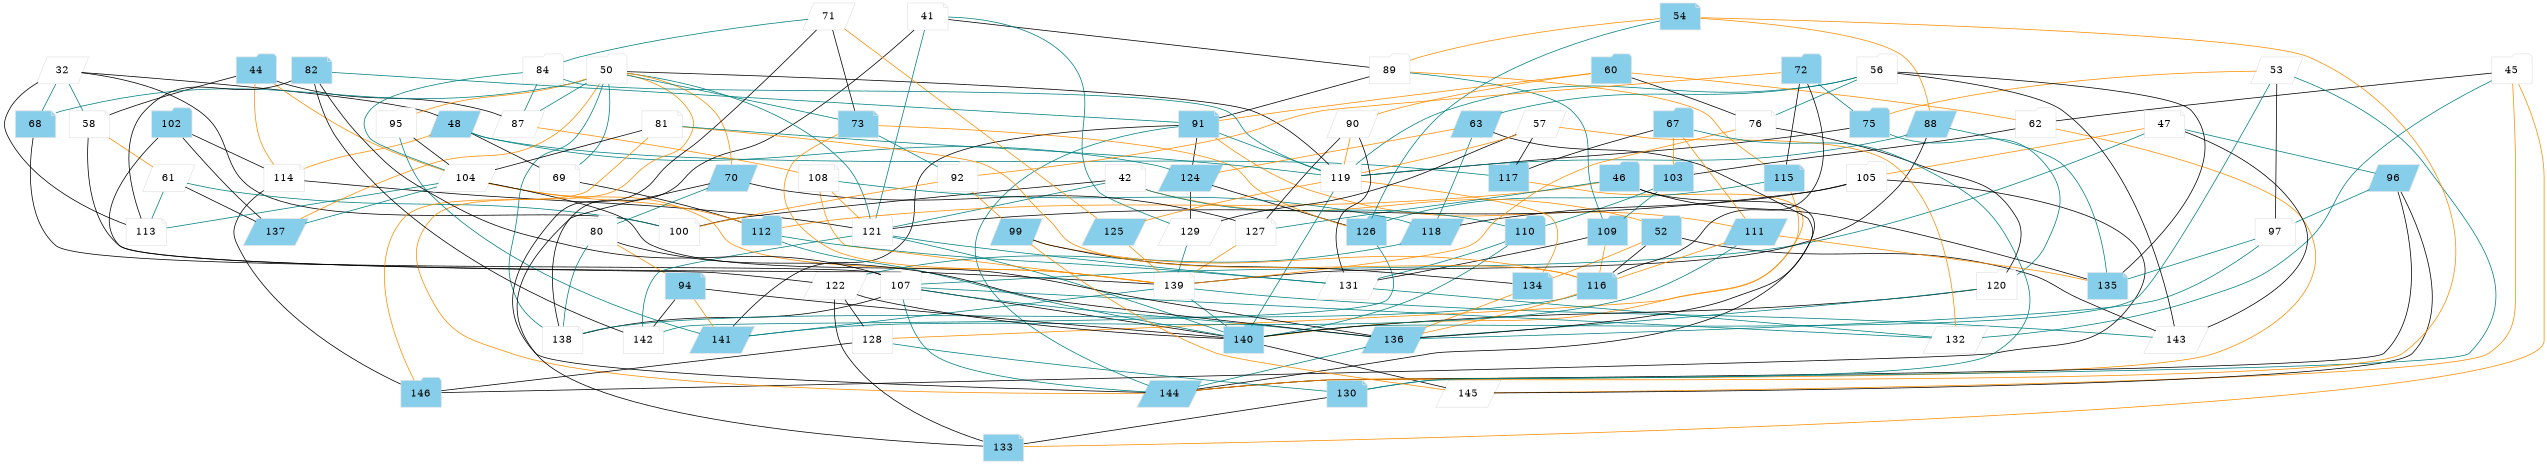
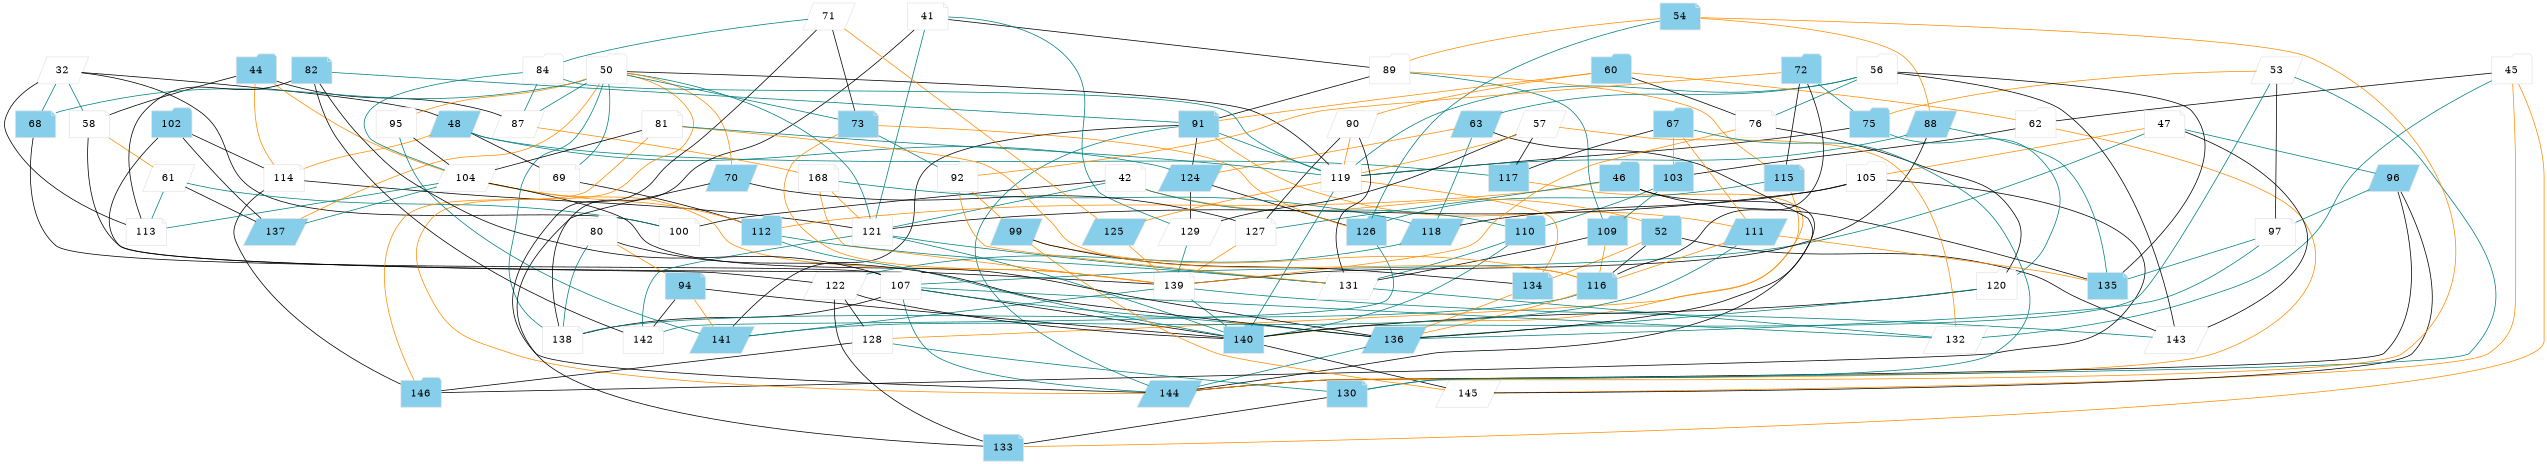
(819, 178) -> (819, 178)
(812, 204) -> (1125, 263)
(649, 211) -> none
